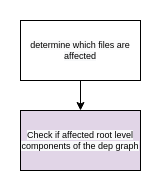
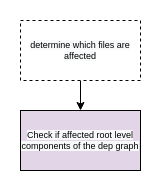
(81, 51) -> (81, 51)
